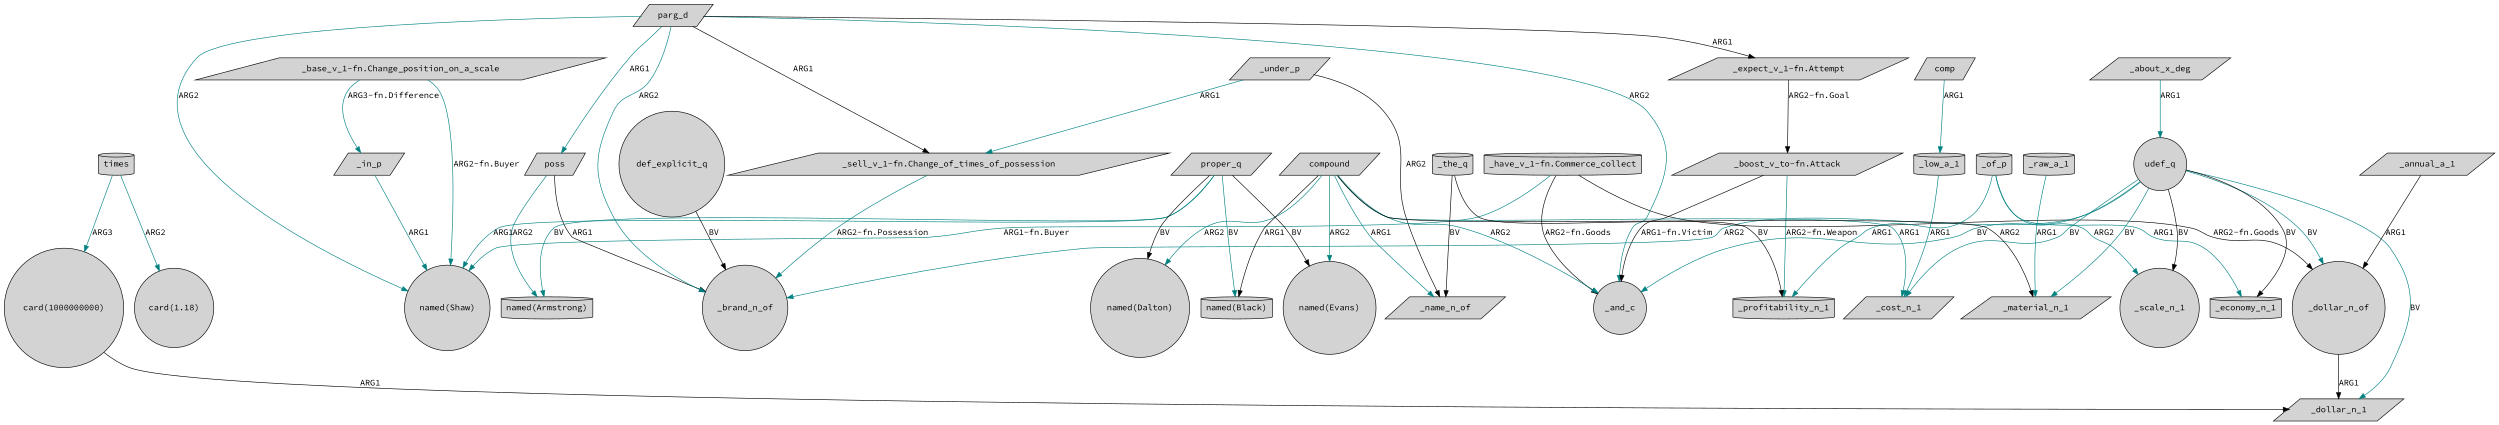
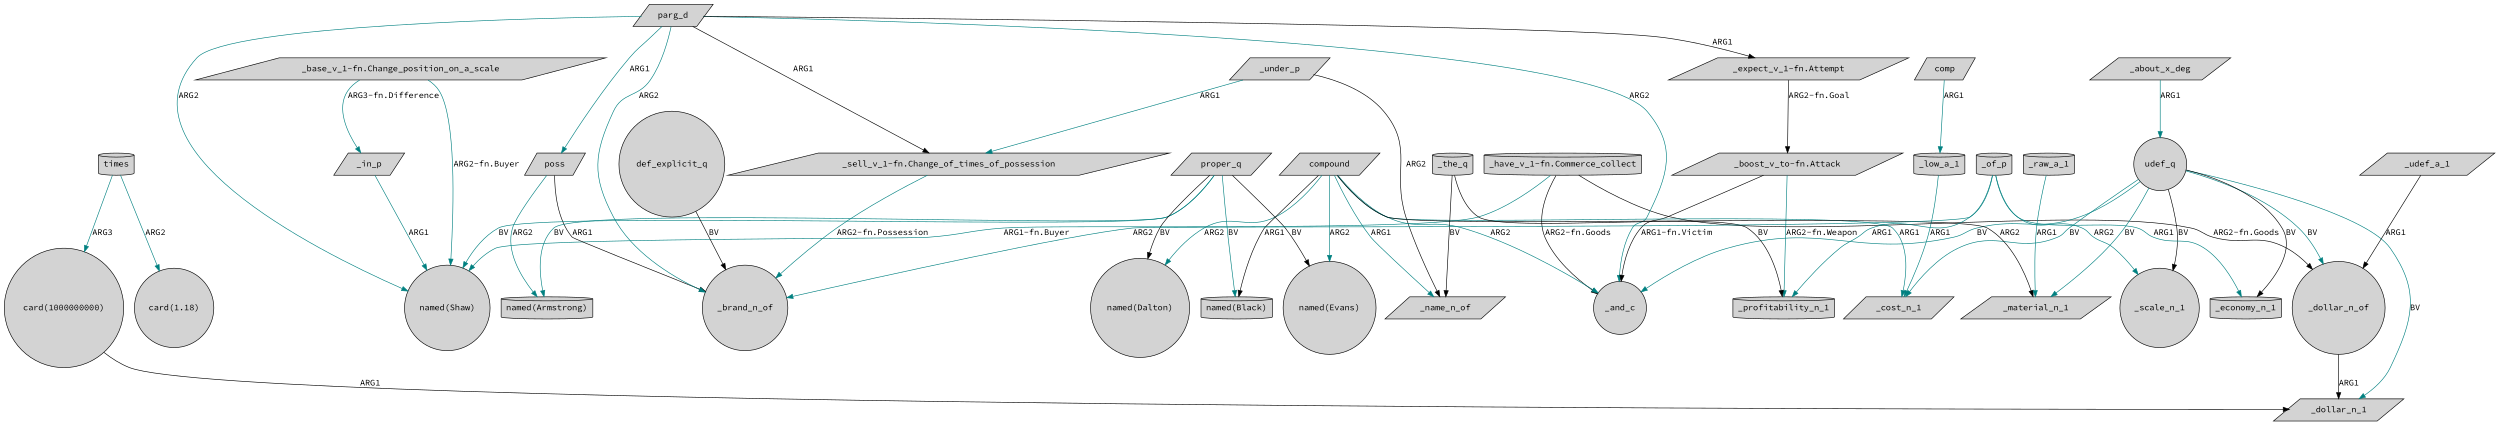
(2427, 164) -> (2427, 164)
(504, 233) -> (504, 233)
(1472, 245) -> (1495, 226)
